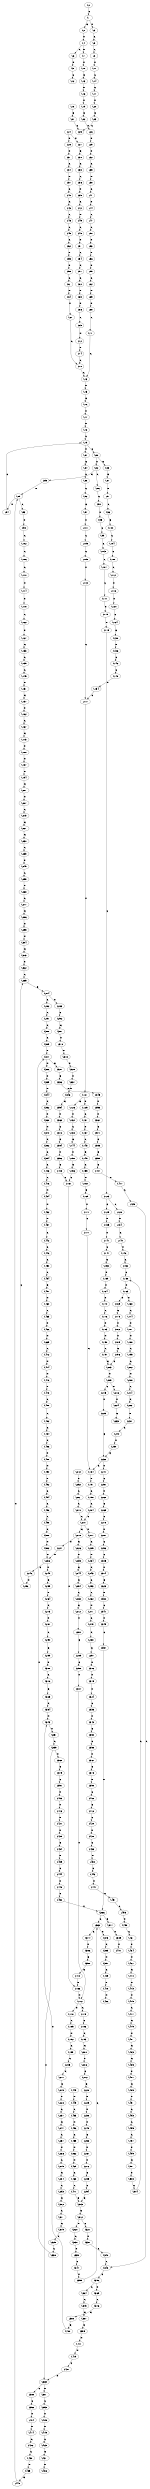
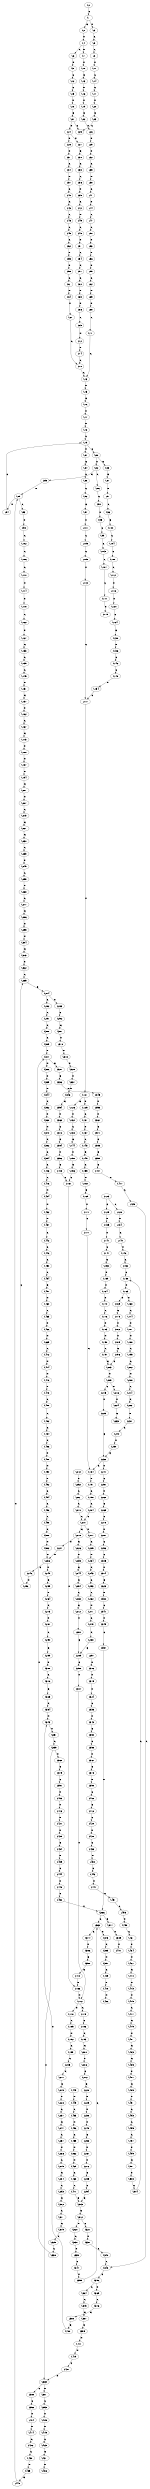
none -> (72, 94)
none -> (71, 125)
(106, 630) -> none
(91, 1647) -> (85, 1647)
